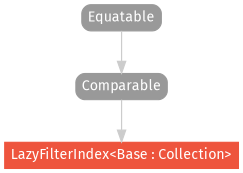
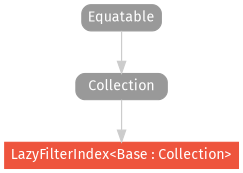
(122, 87) -> (122, 87)
